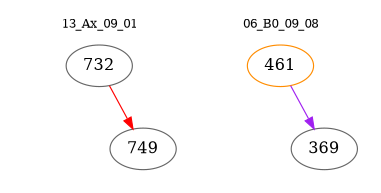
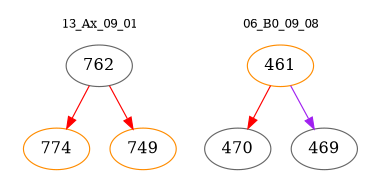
(99, 66) -> (99, 66)
none -> (57, 149)
(143, 149) -> (143, 149)
none -> (238, 149)
(324, 149) -> (324, 149)
